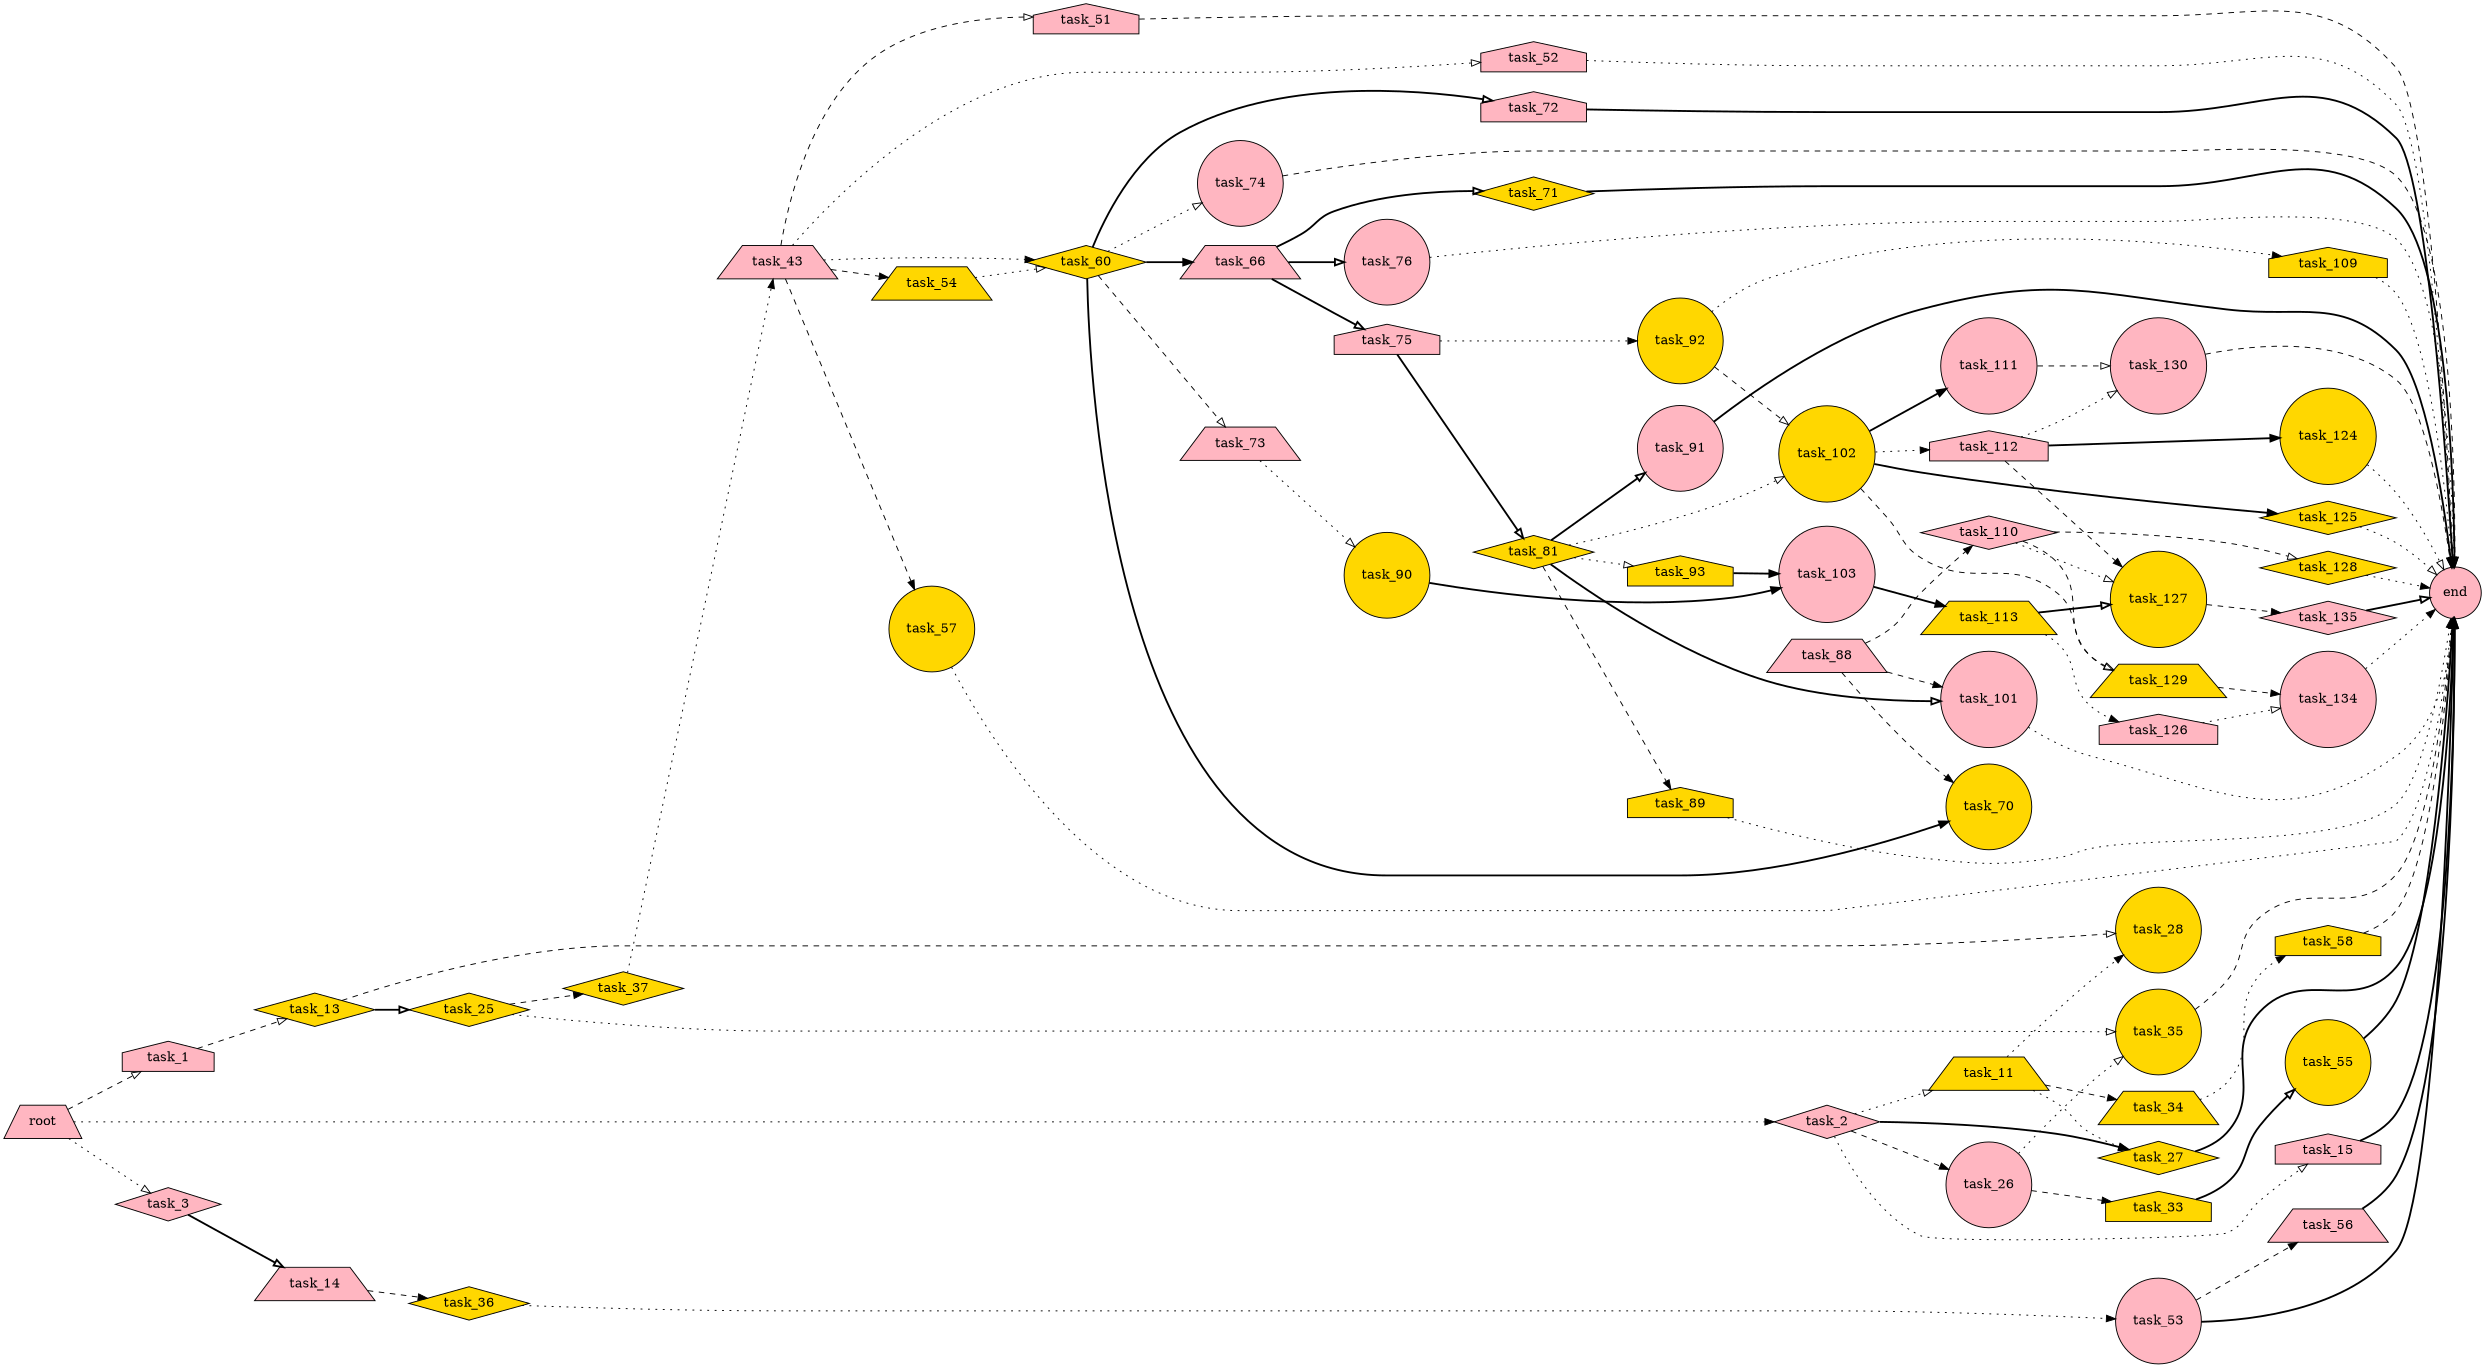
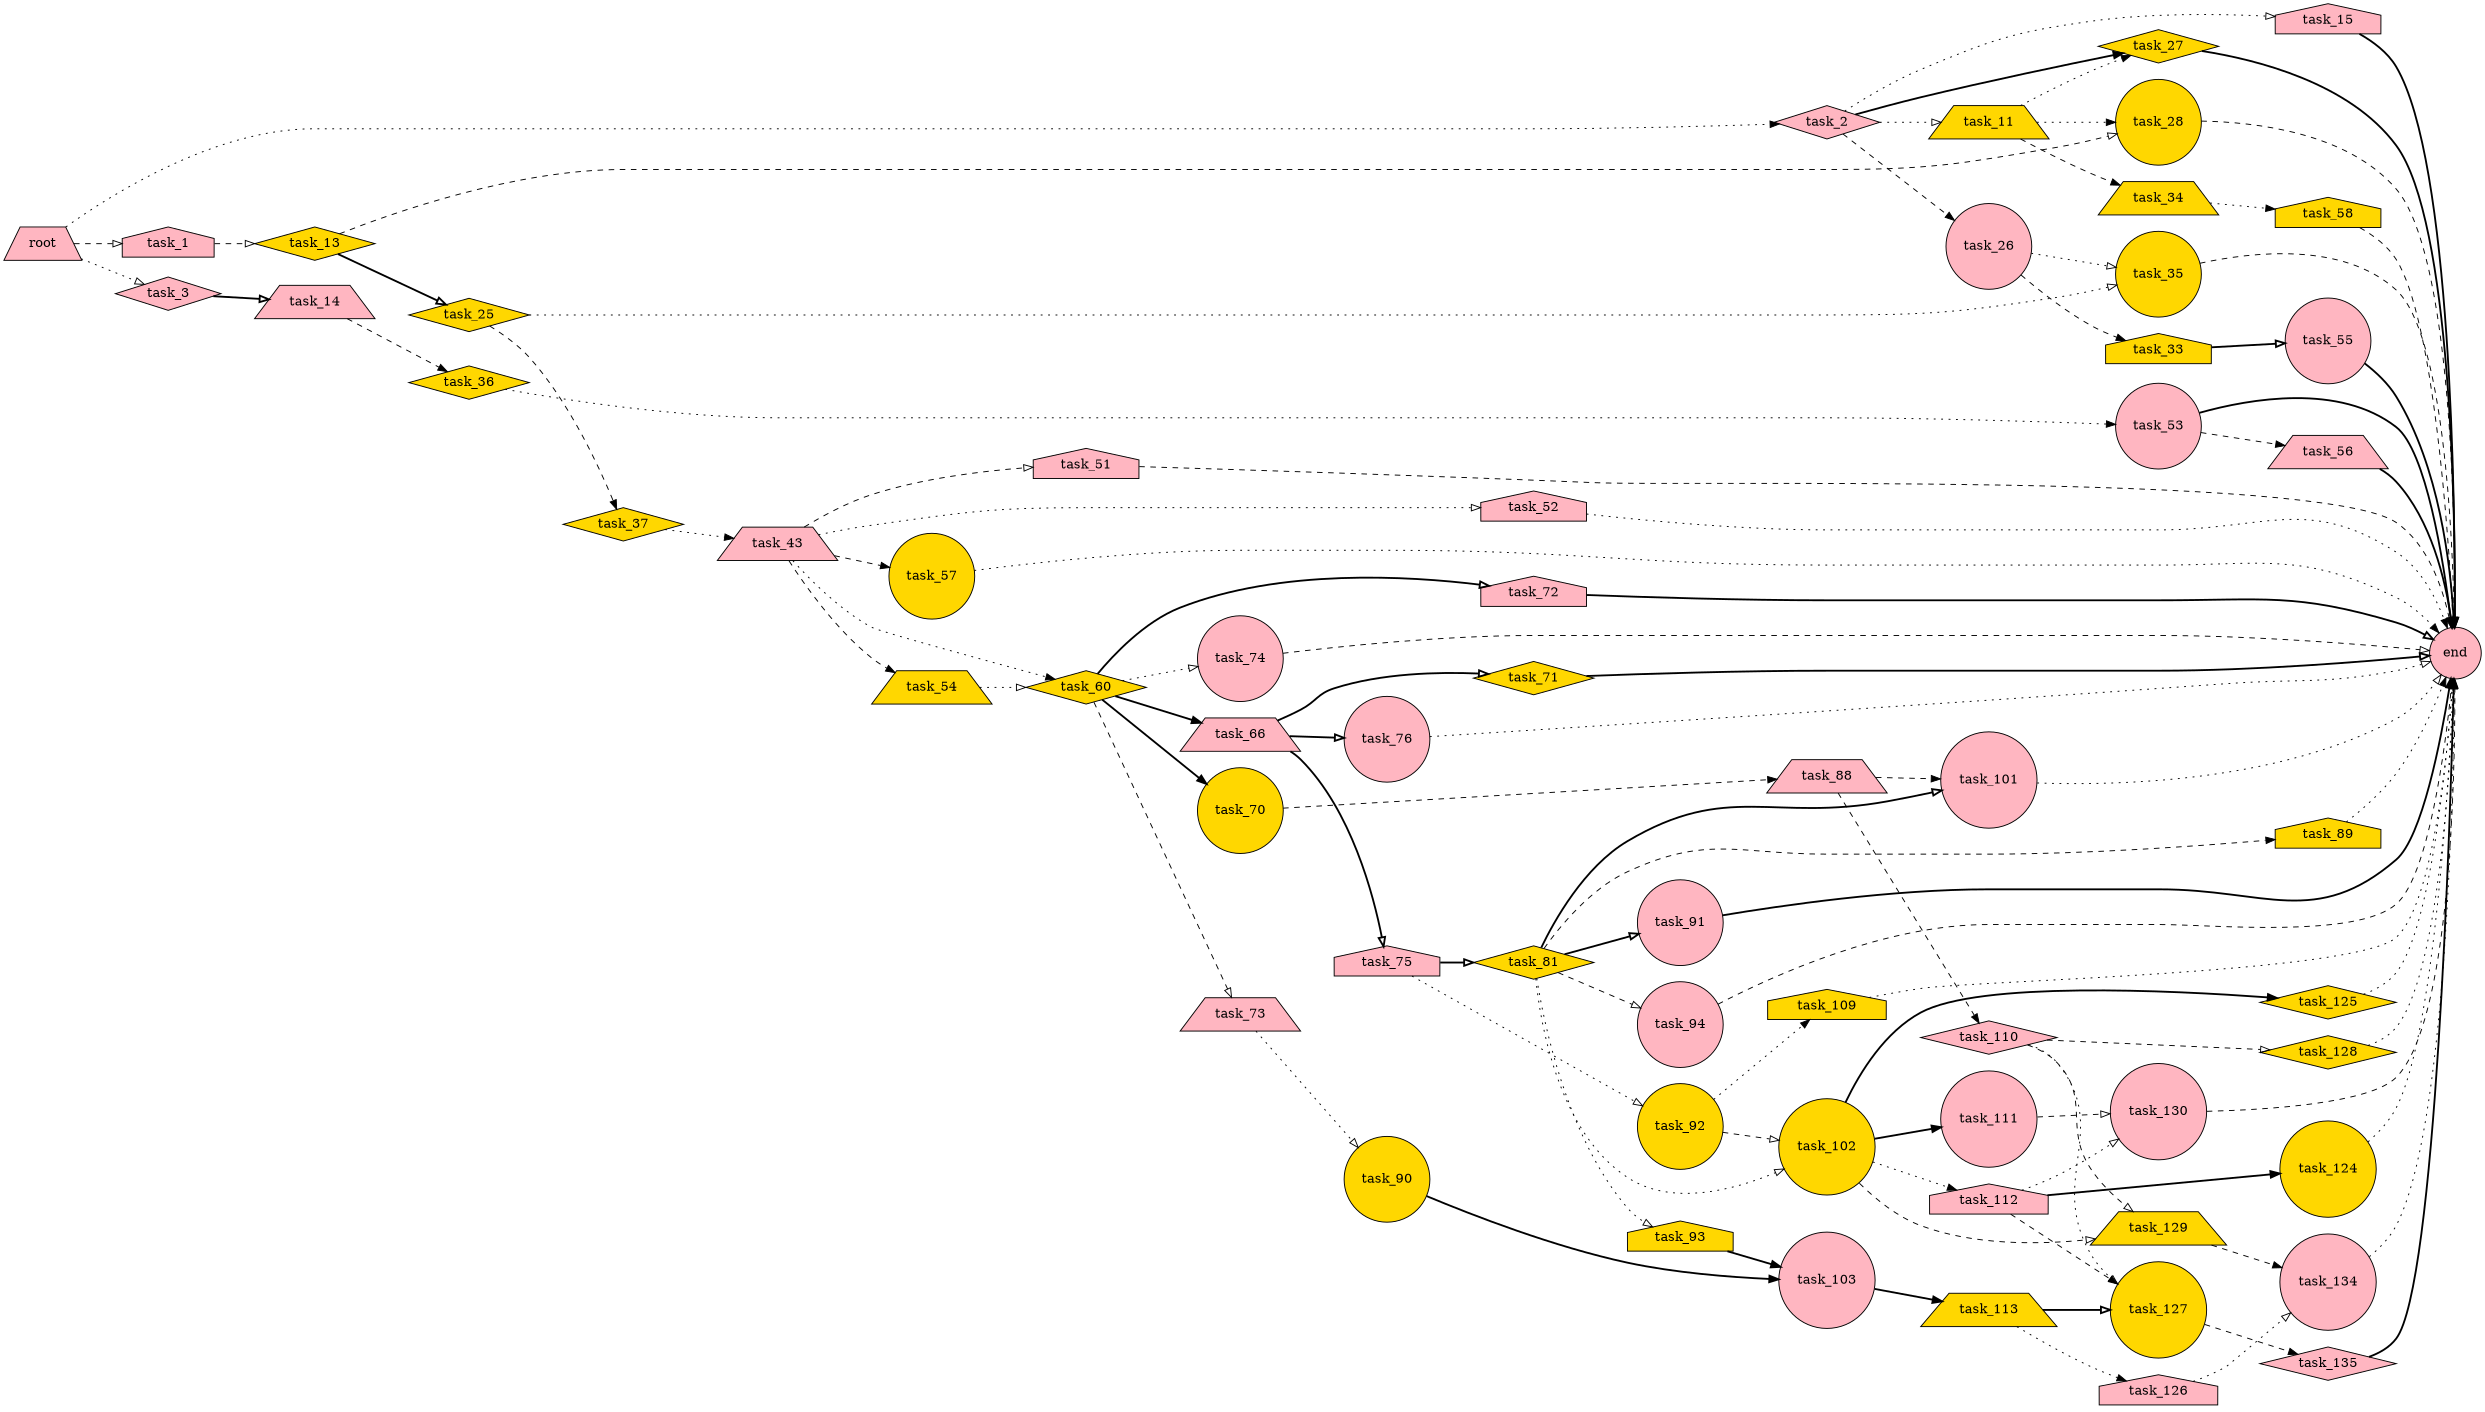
none -> (2427, 263)
(1534, 341) -> (1523, 1039)
(1891, 727) -> (1525, 794)
none -> (1680, 1025)
(2328, 1063) -> (2328, 341)
